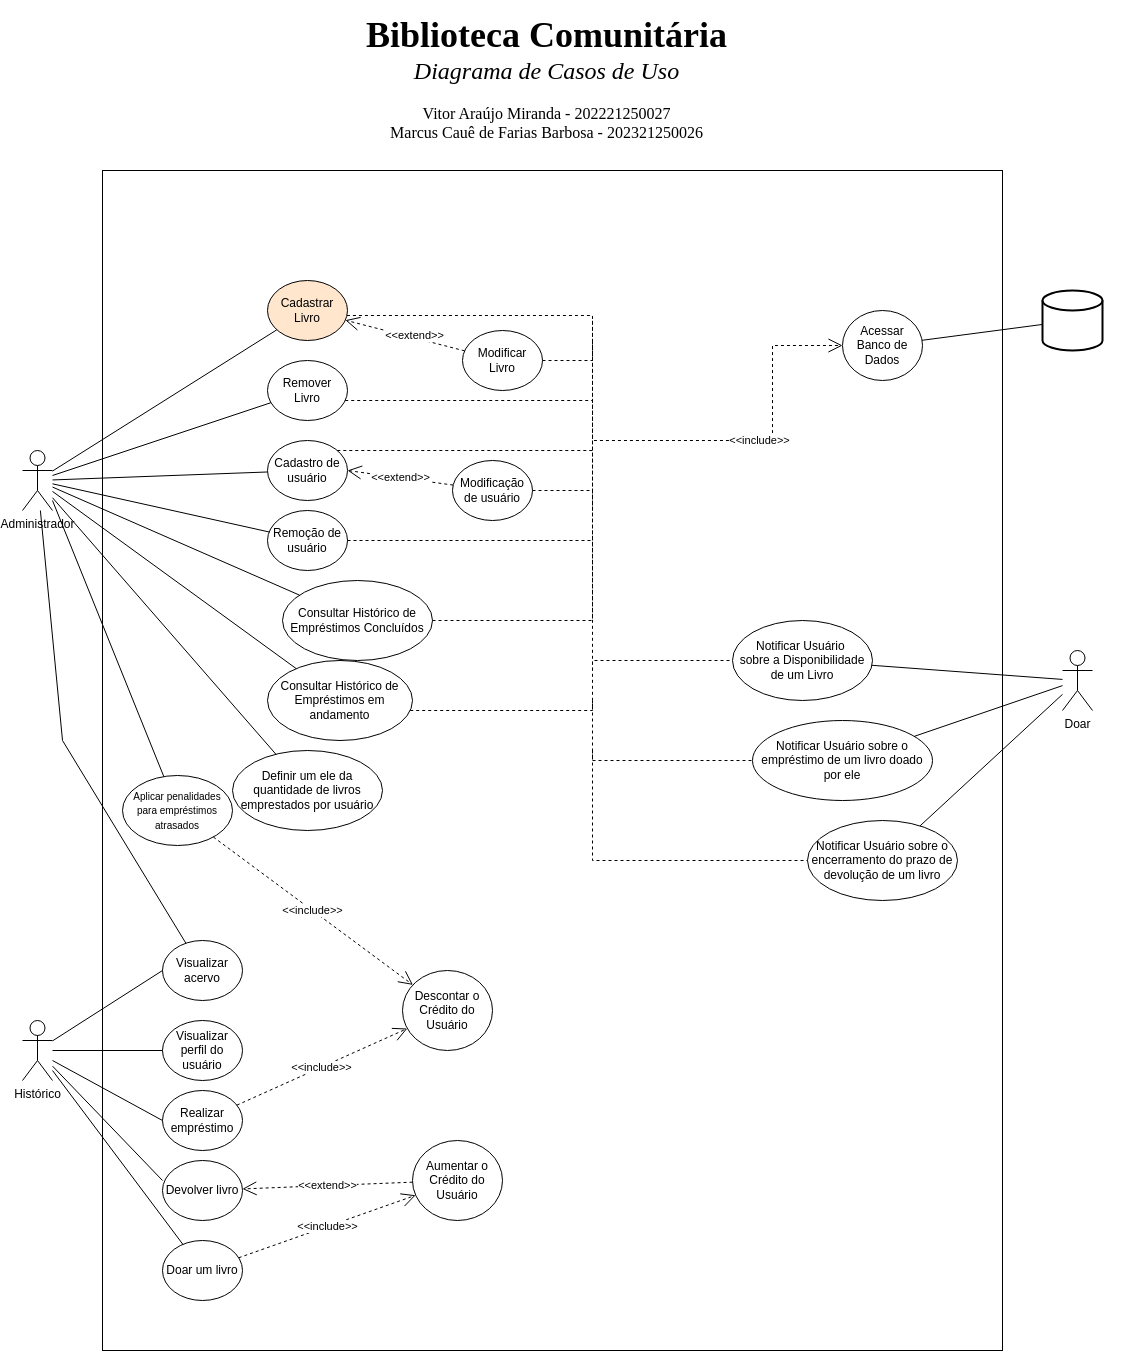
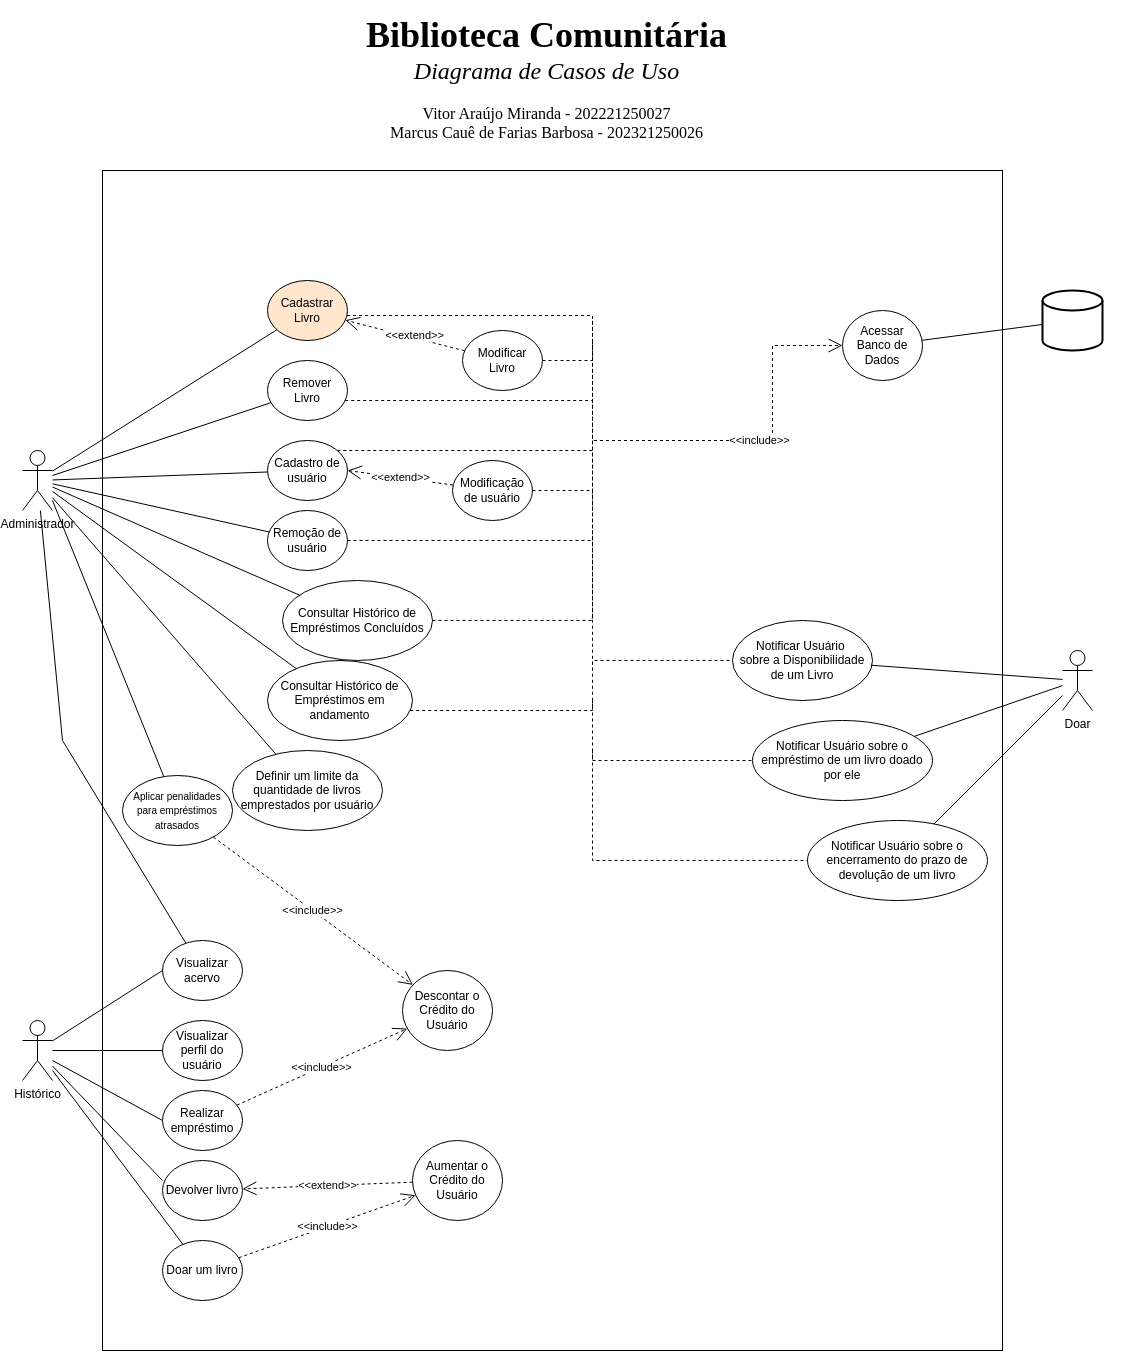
(308, 791) -> (308, 791)
(883, 861) -> (898, 861)
